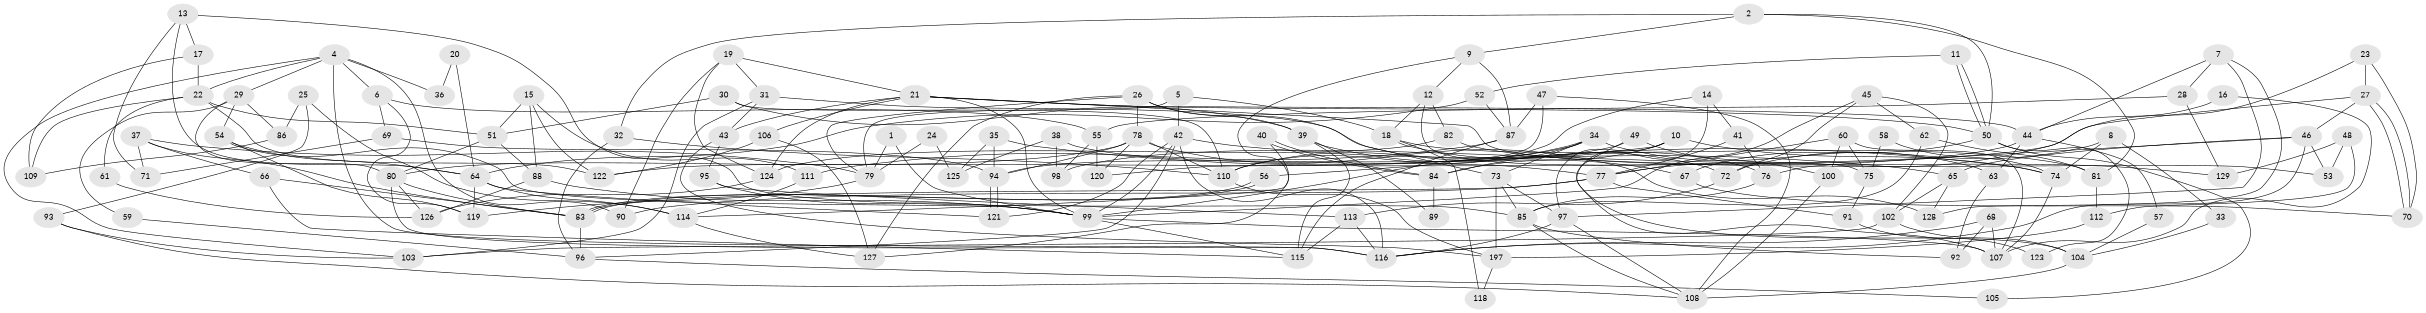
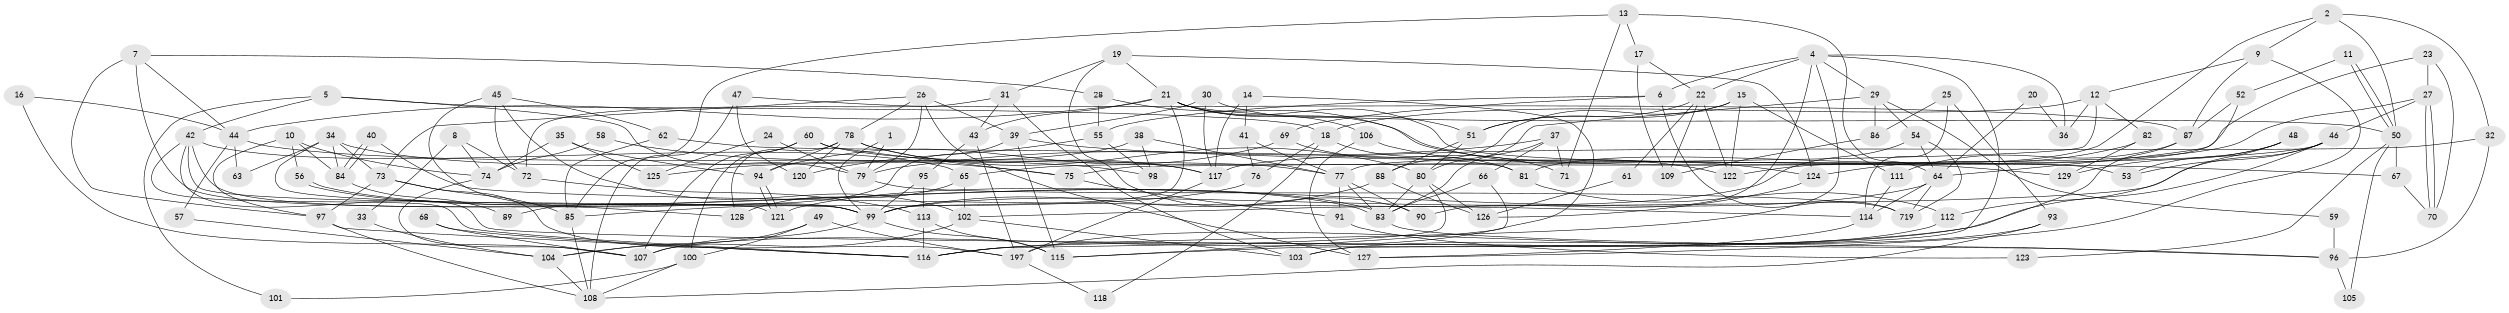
none -> (2082, 113)
(2035, 152) -> (1925, 200)
(1316, 162) -> (929, 244)
(1224, 177) -> (1215, 177)
(473, 218) -> (1907, 218)
(1956, 258) -> none
none -> (276, 299)
